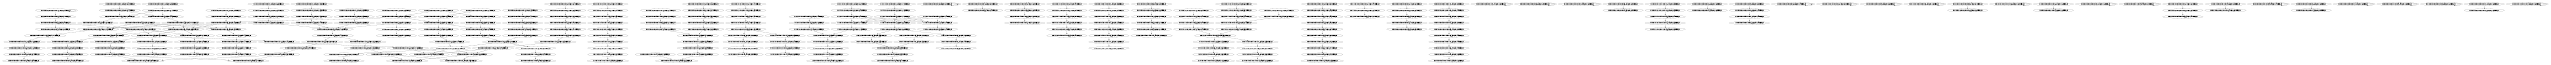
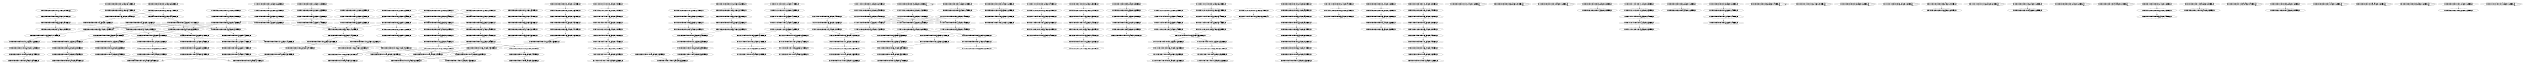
(895, 4) -> none
(1279, 17) -> (1254, 17)
(322, 42) -> (322, 42)
